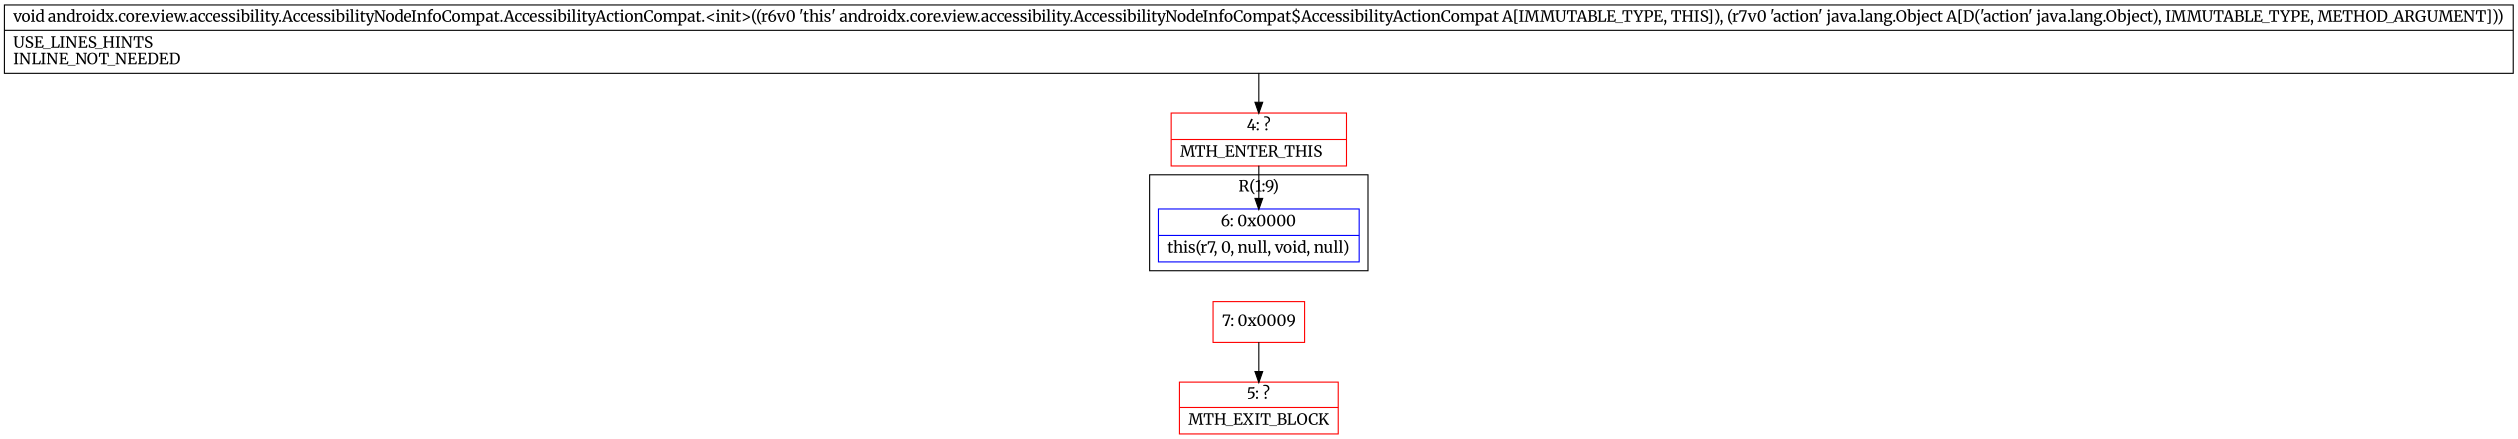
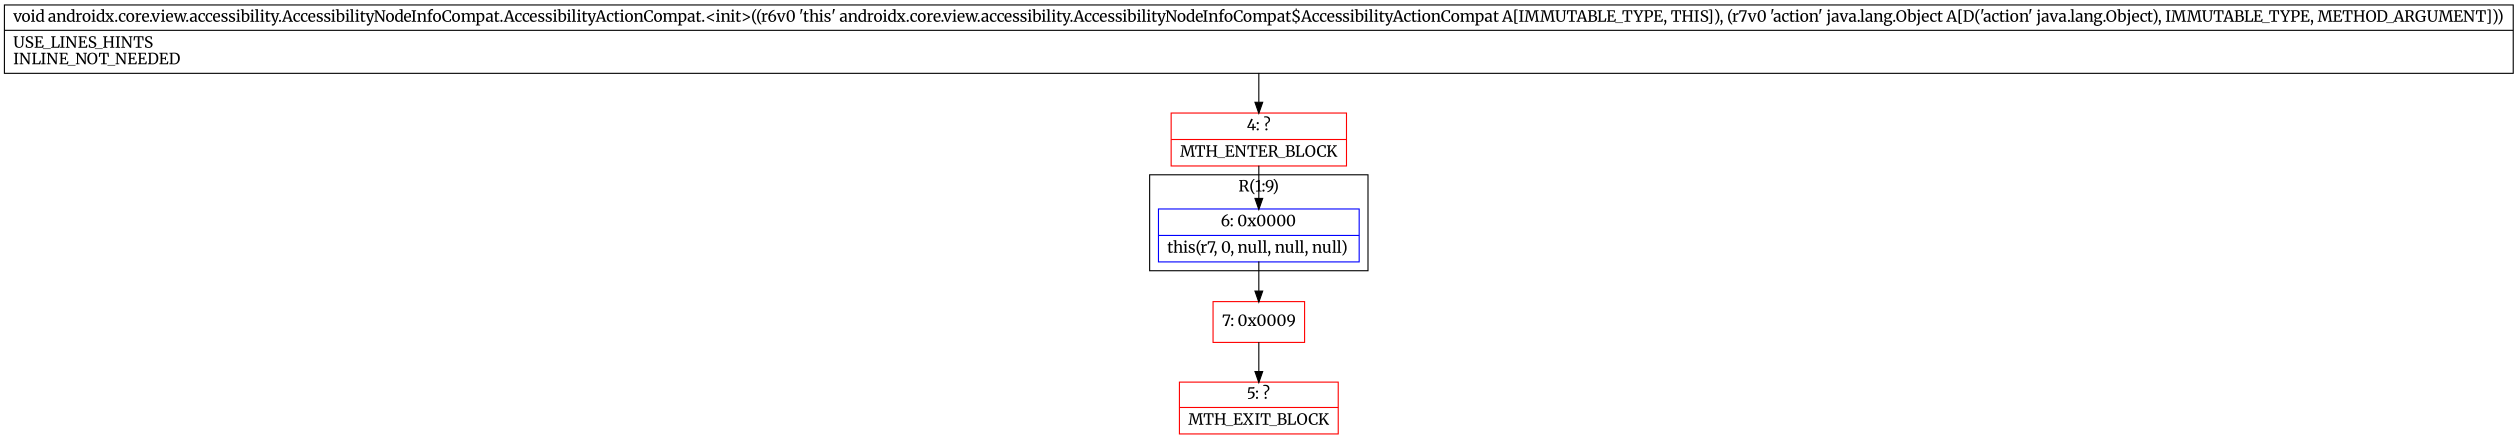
(1252, 152) -> (1259, 152)
(1259, 248) -> (1258, 248)
none -> (1259, 278)
